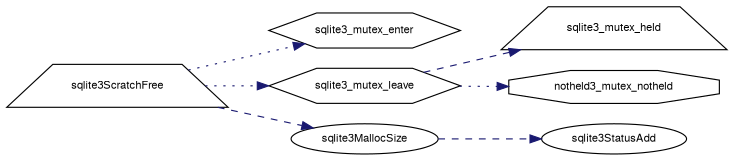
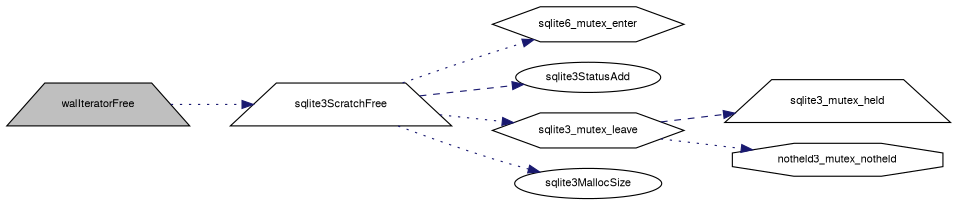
(365, 30) -> (588, 24)
none -> (98, 104)
(260, 116) -> (463, 149)
(484, 139) -> (466, 91)
